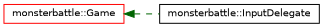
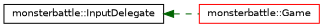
(147, 14) -> (186, 14)
